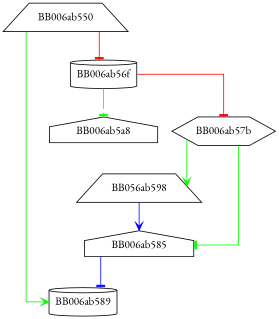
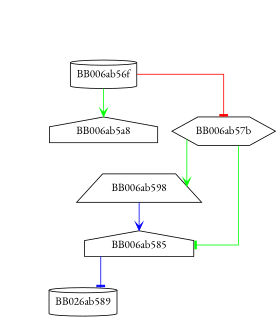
(66, 17) -> none
(104, 99) -> (104, 99)
(139, 188) -> (139, 188)
(83, 302) -> (83, 302)
